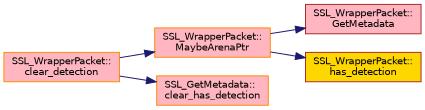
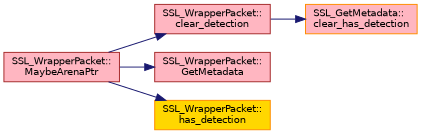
(212, 43) -> (62, 67)
(132, 56) -> (132, 45)
(62, 67) -> (212, 19)
(363, 67) -> (212, 115)
